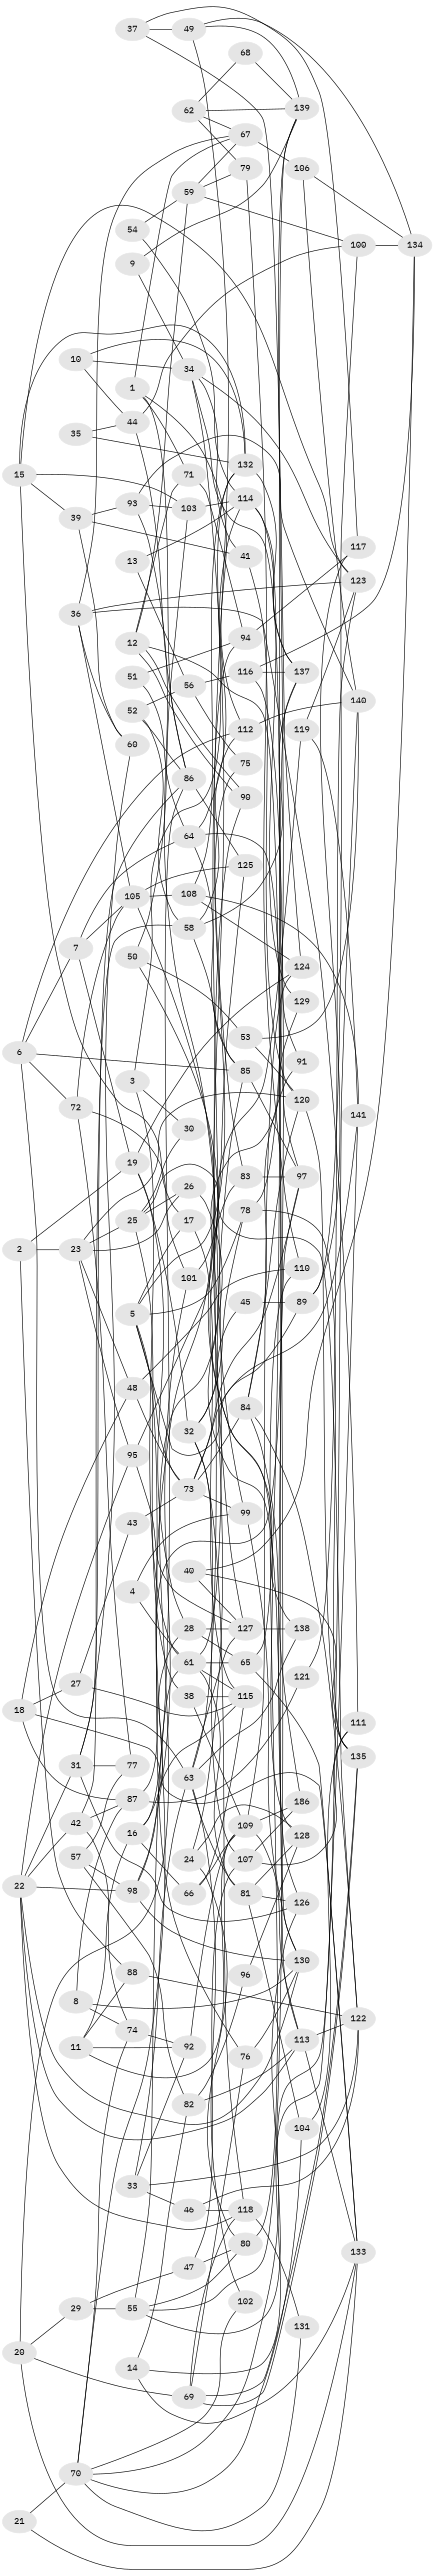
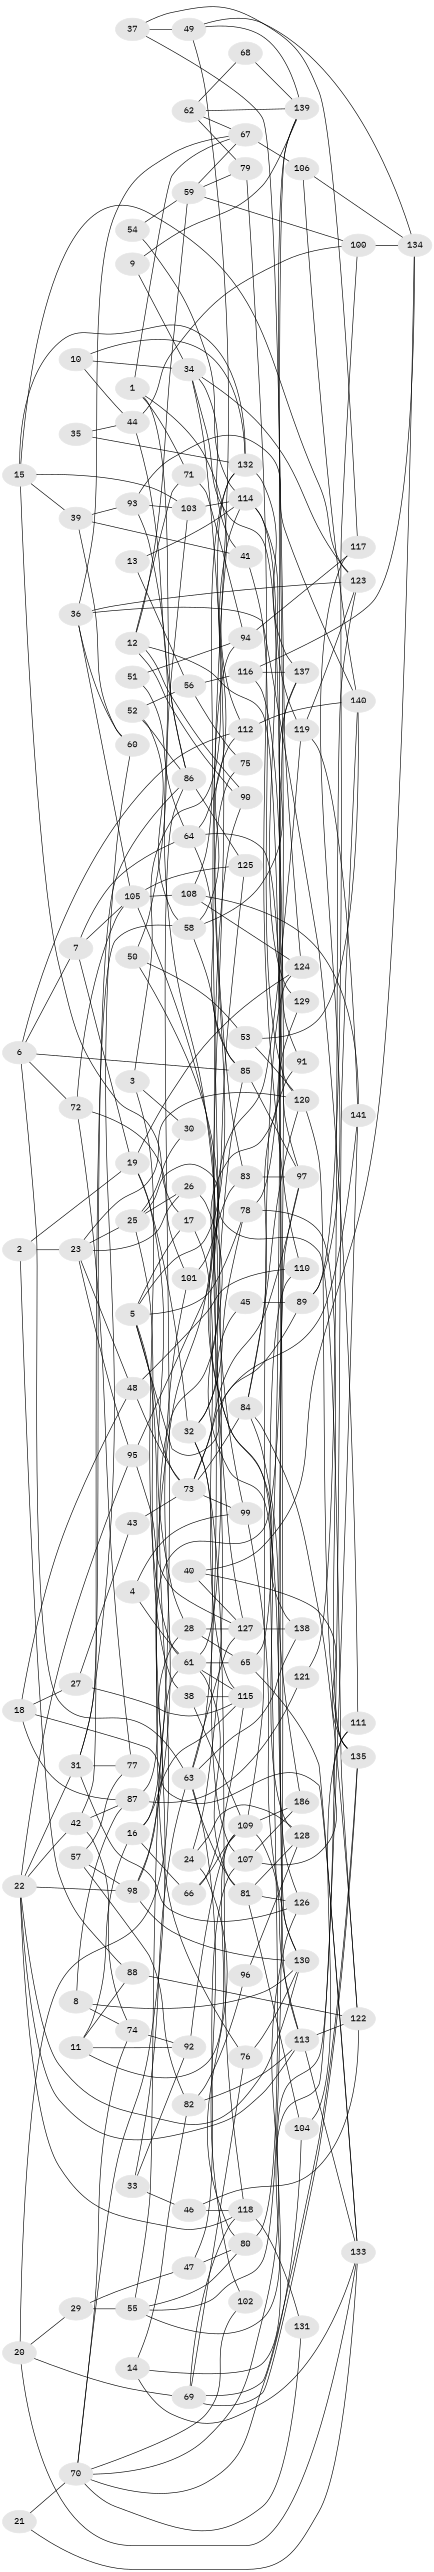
(274, 586) -> (278, 613)
(297, 2157) -> none
